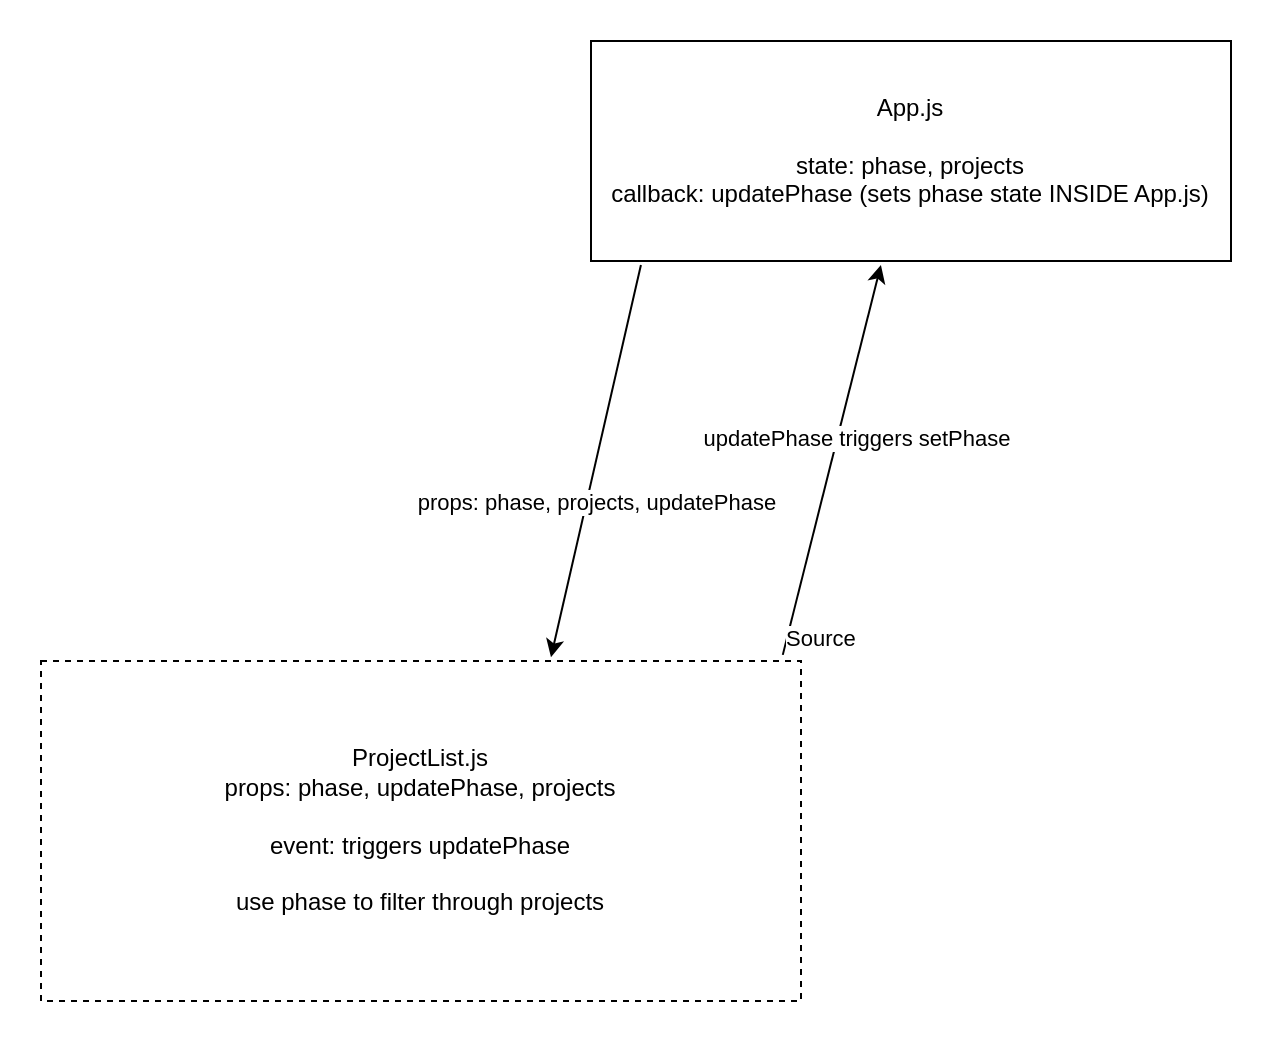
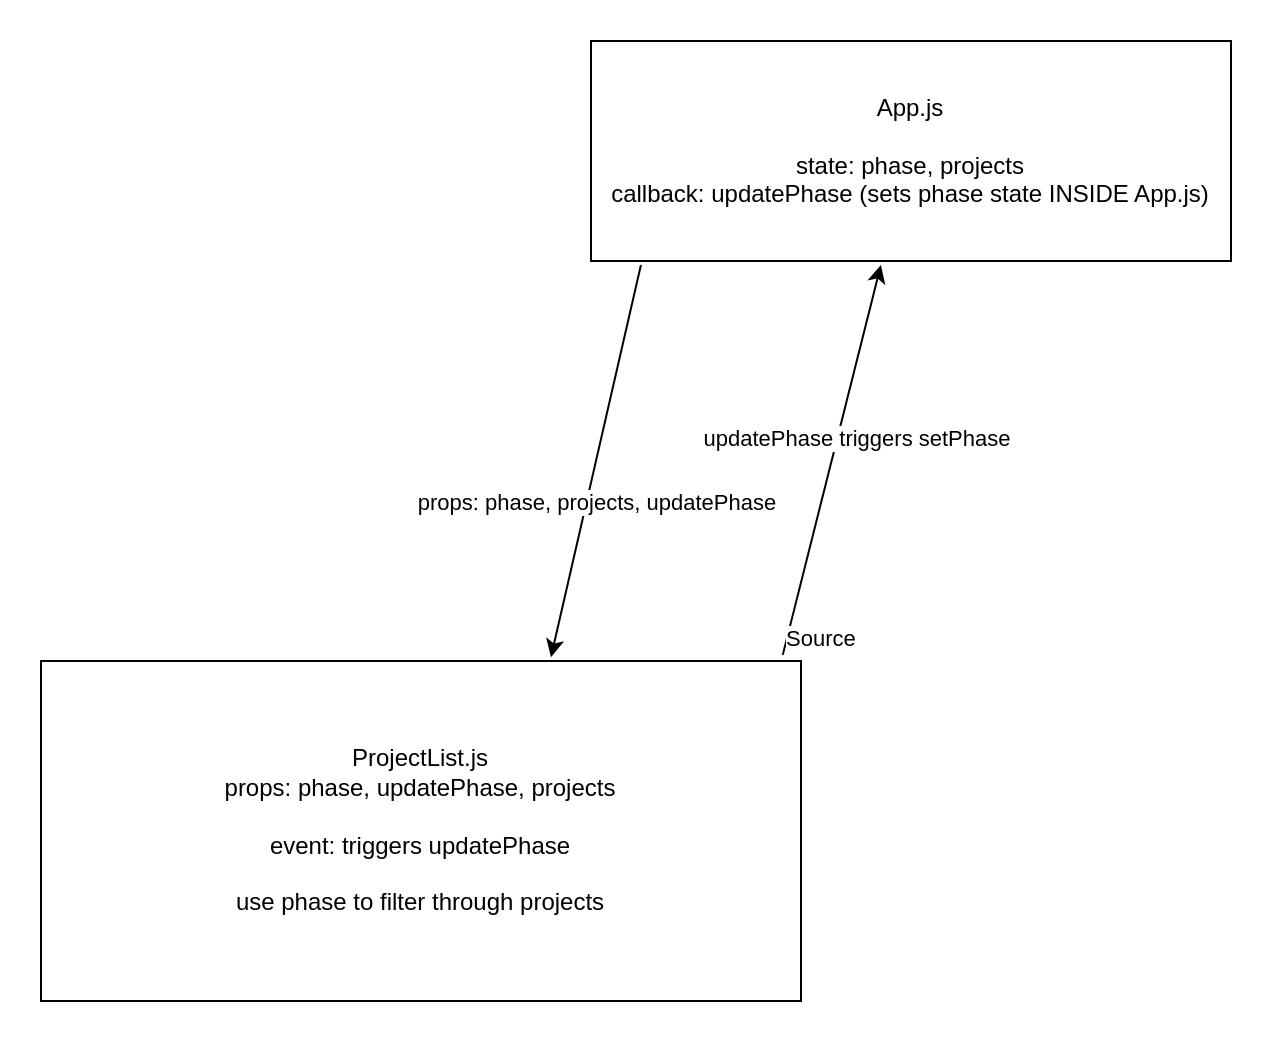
(421, 831) -> (421, 831)
